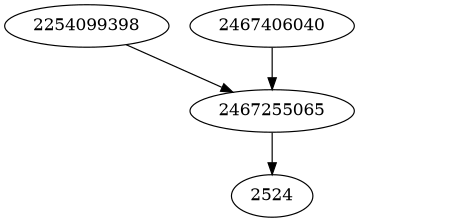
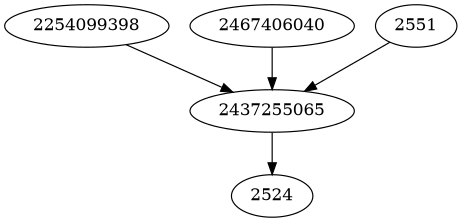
none -> (416, 26)
(272, 111) -> (272, 111)
